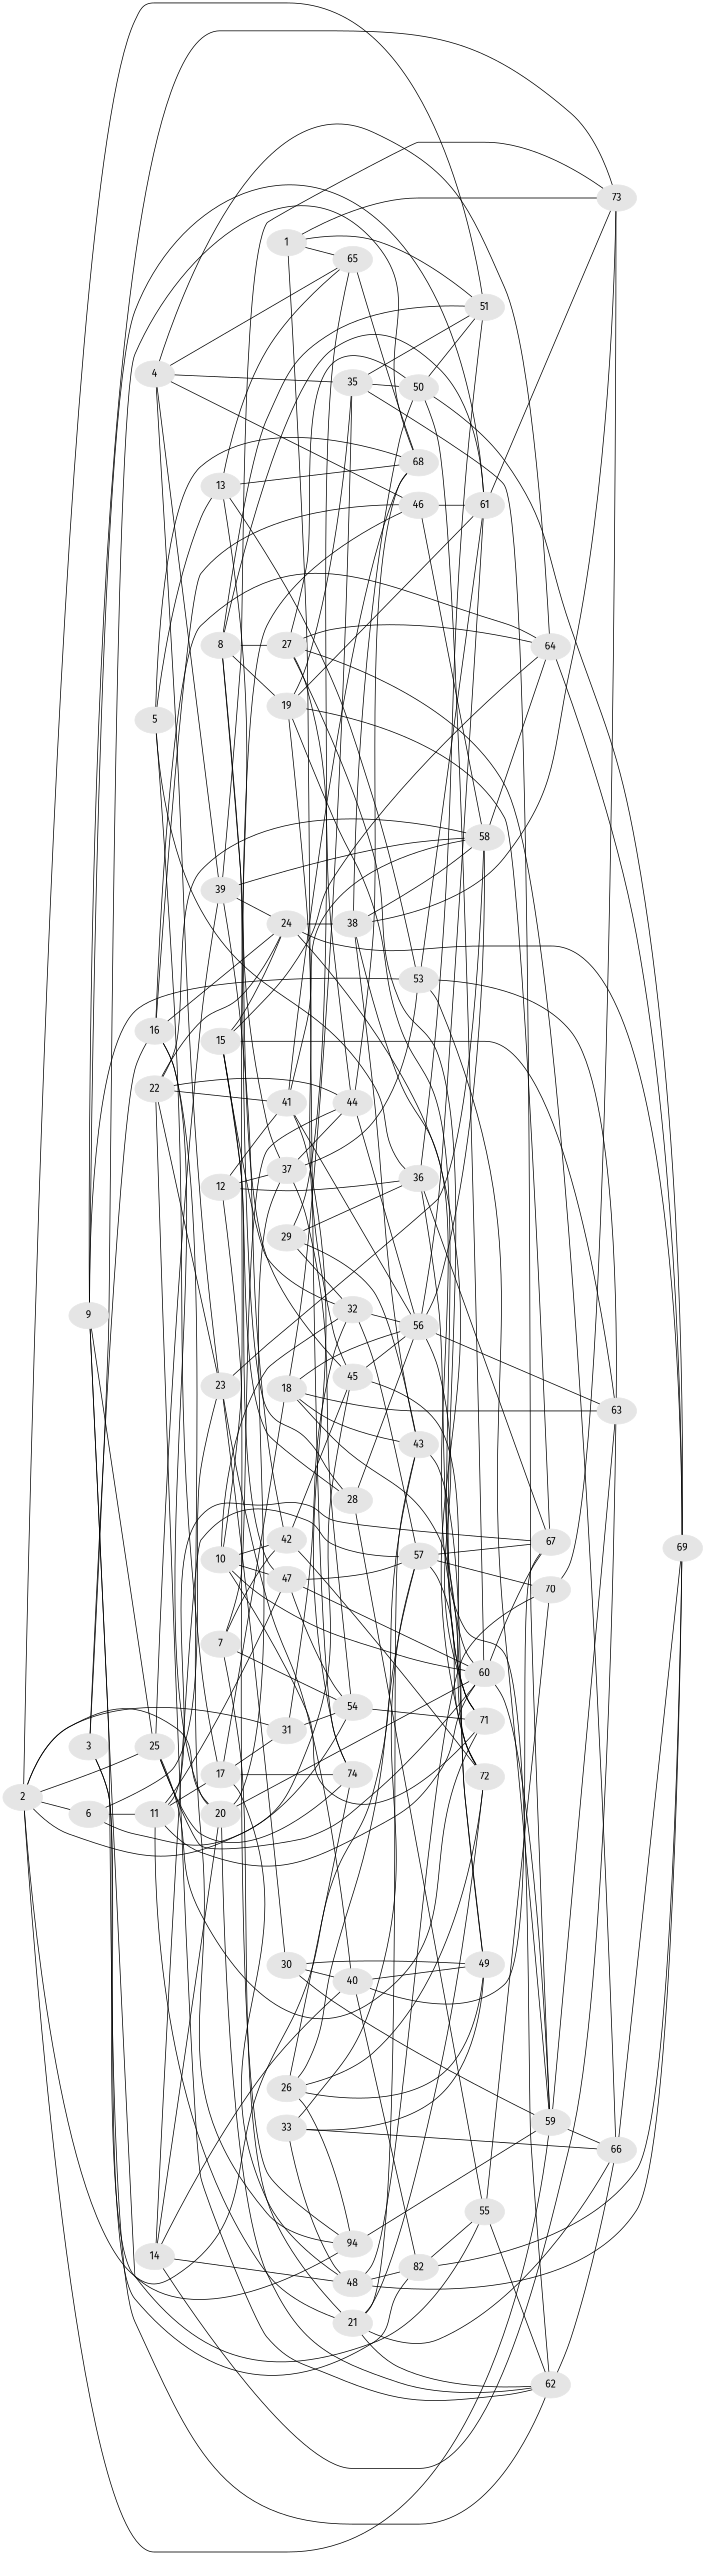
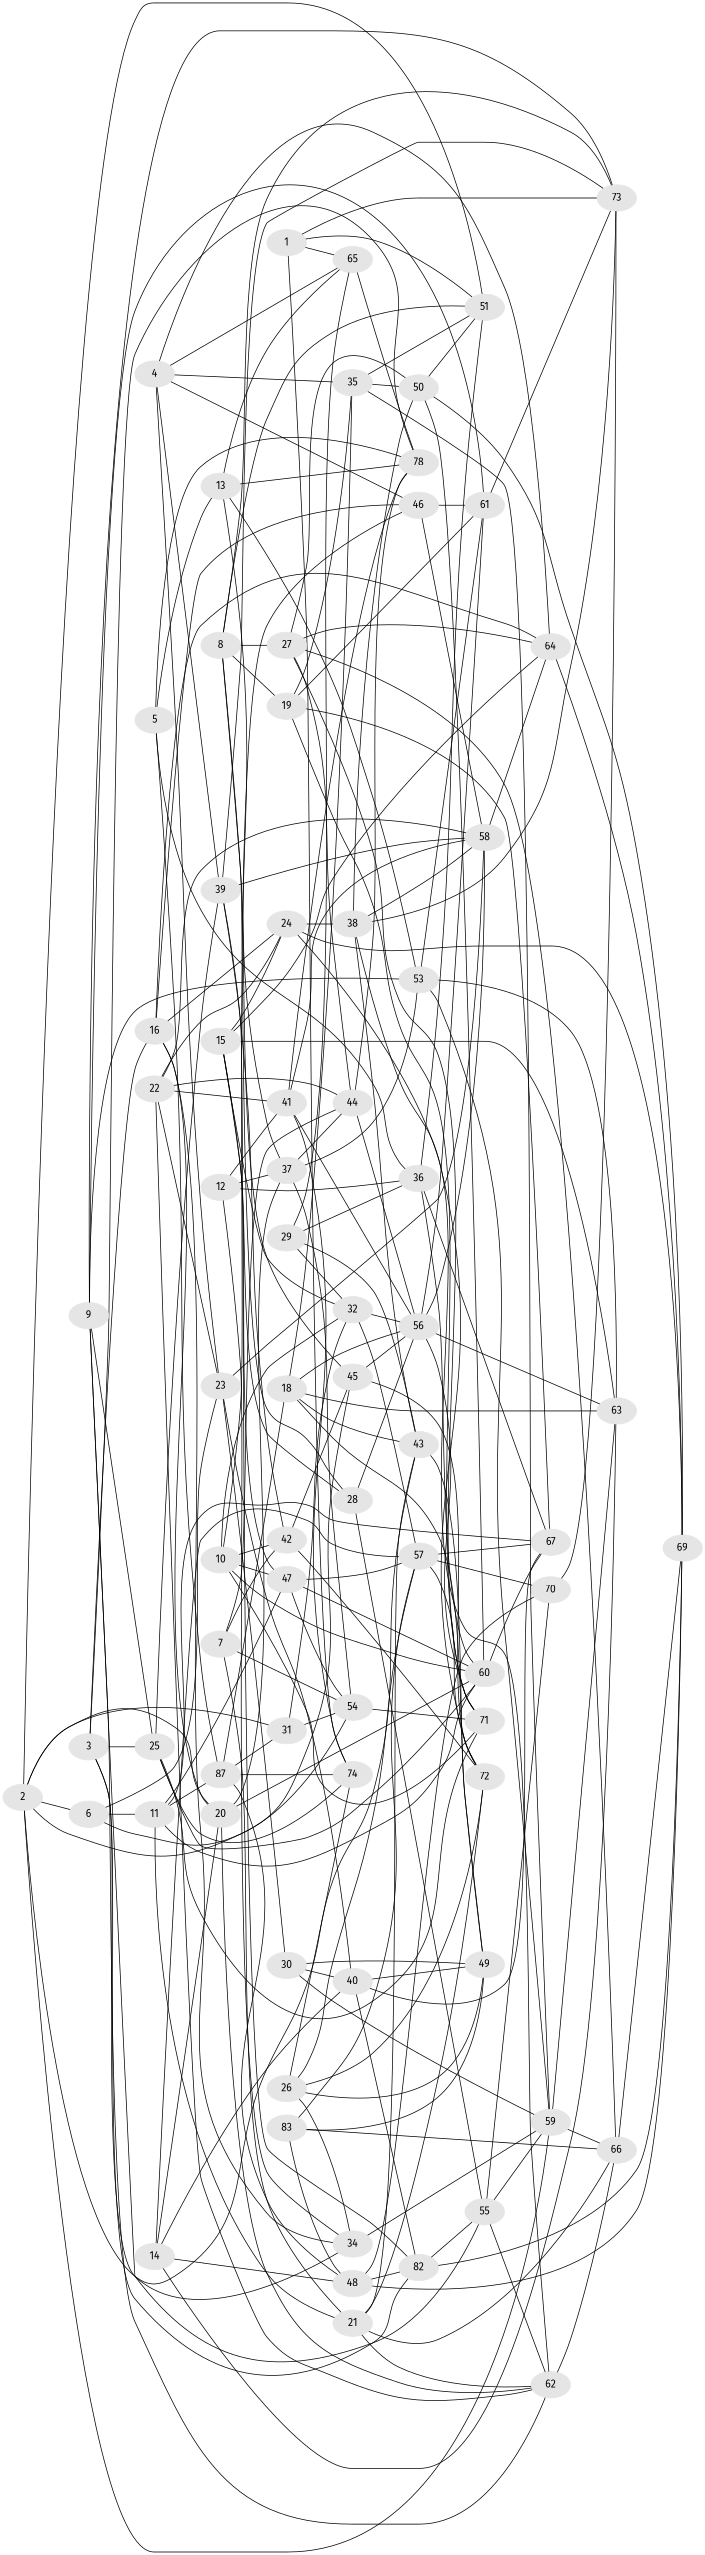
(315, 369) -> (265, 205)
(419, 463) -> (419, 463)
(305, 881) -> none
(254, 907) -> (246, 1686)
(90, 1774) -> (122, 1747)
(221, 1775) -> (221, 1775)
(535, 1895) -> (518, 2167)
(287, 2128) -> (287, 2128)
(353, 2244) -> (353, 2244)
